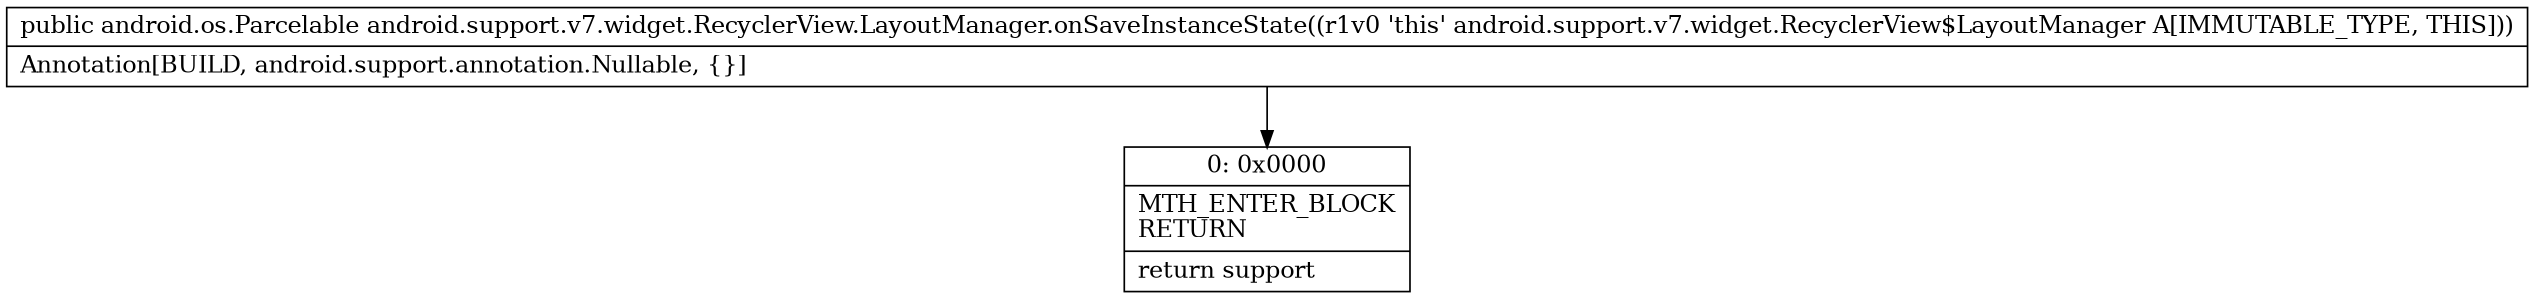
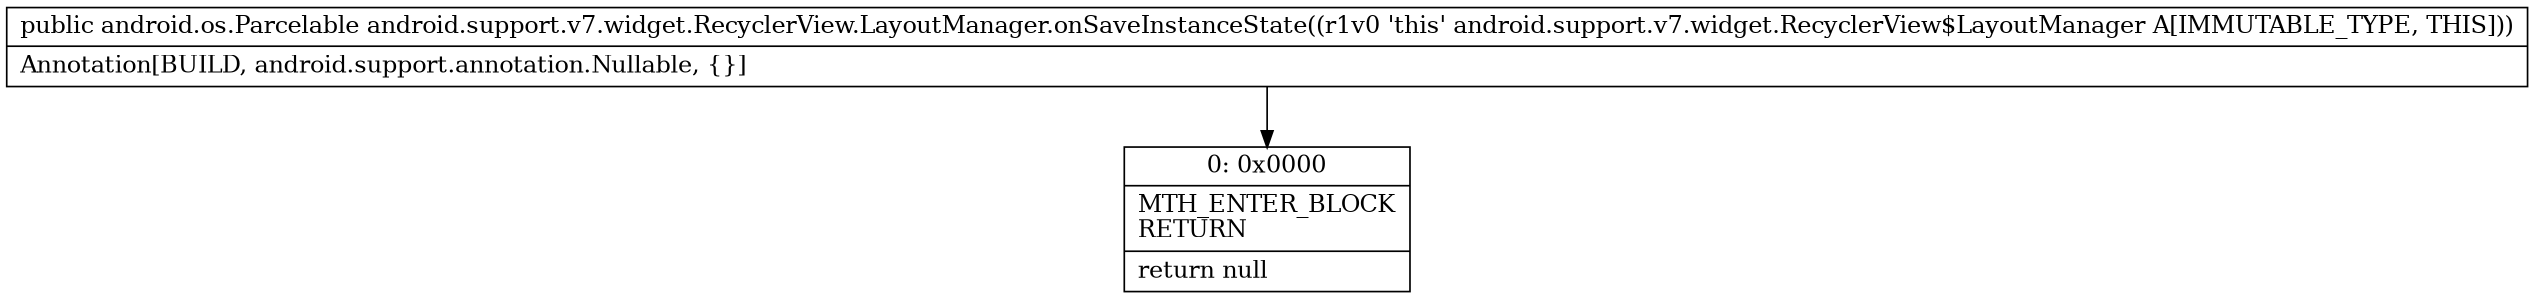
(1227, 271) -> (1203, 271)
